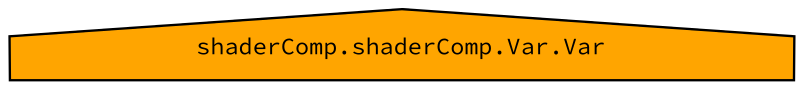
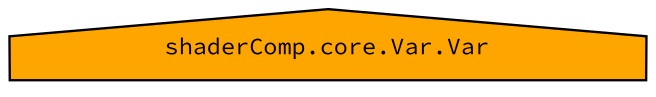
(402, 48) -> (328, 48)
